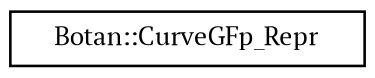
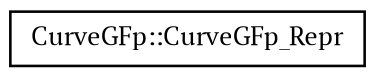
(187, 39) -> (187, 39)
